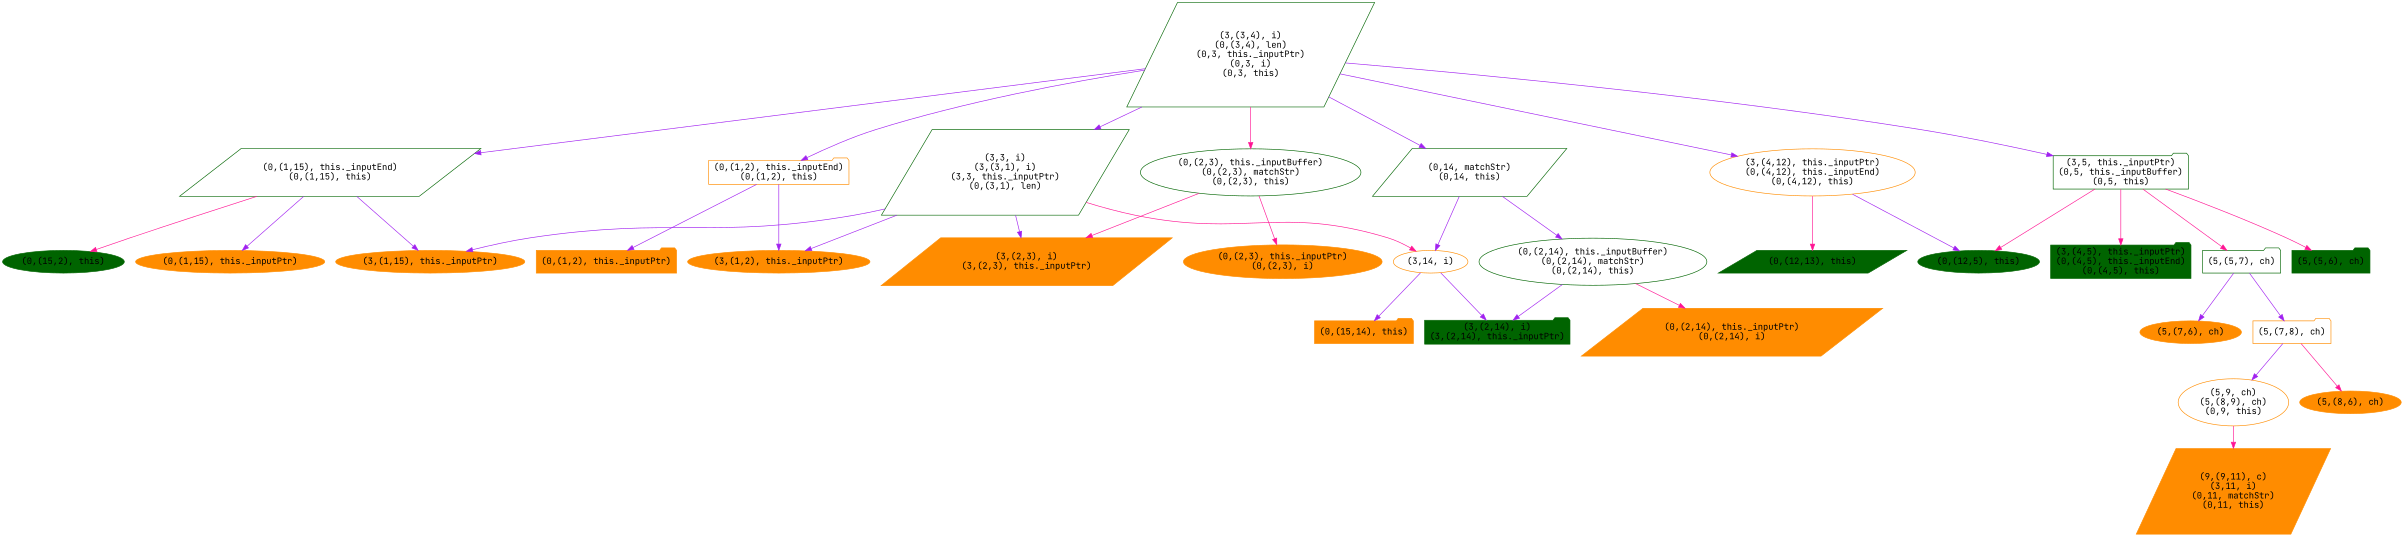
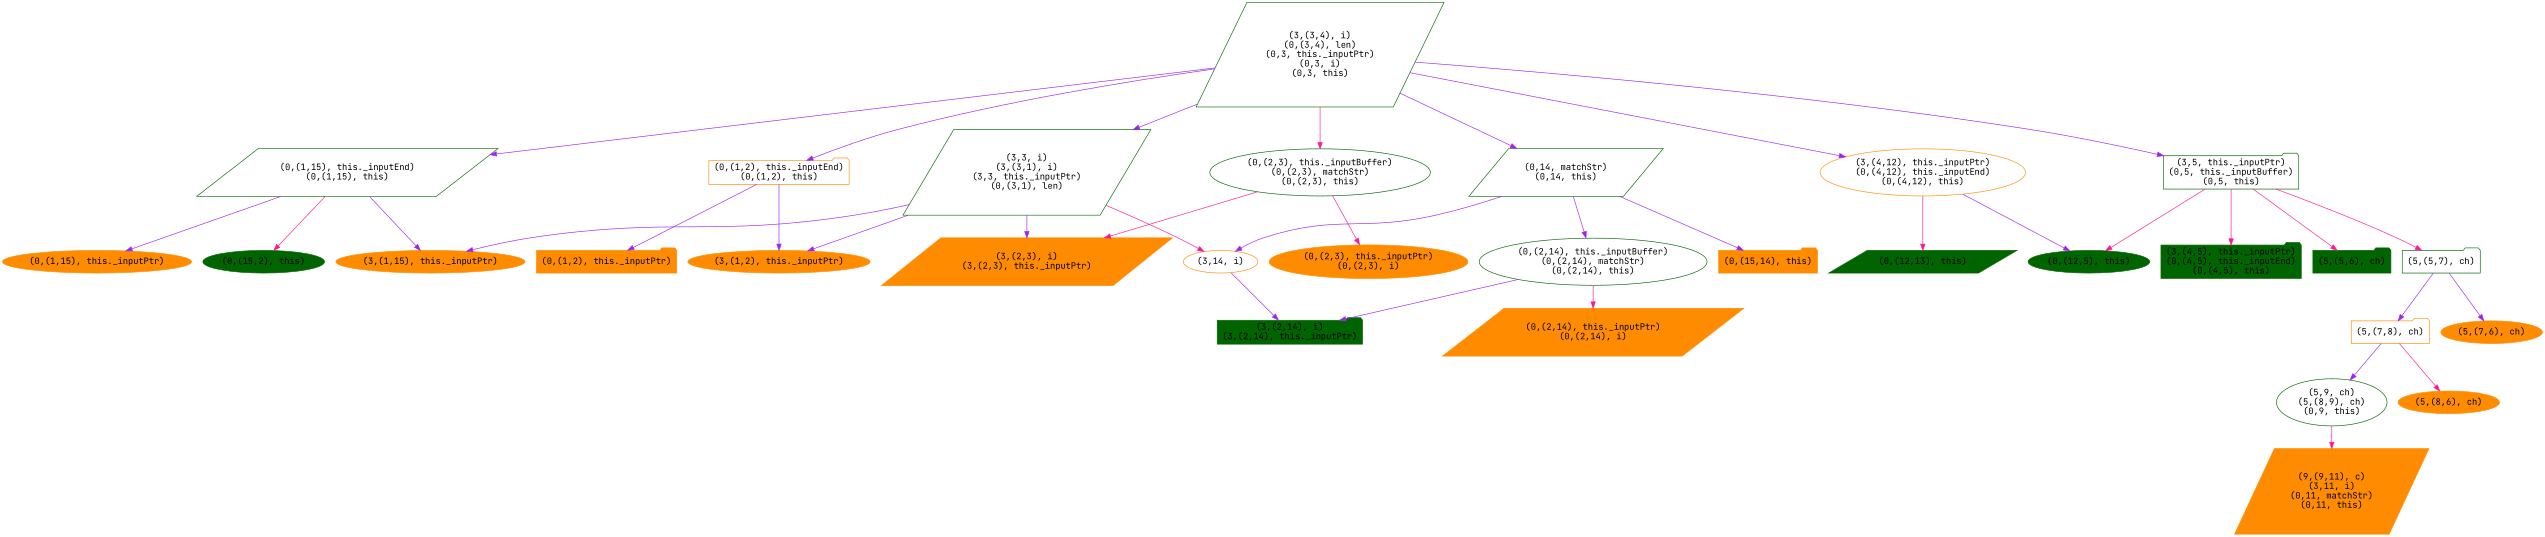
(1400, 295) -> (1679, 222)
(2233, 402) -> (2332, 402)
